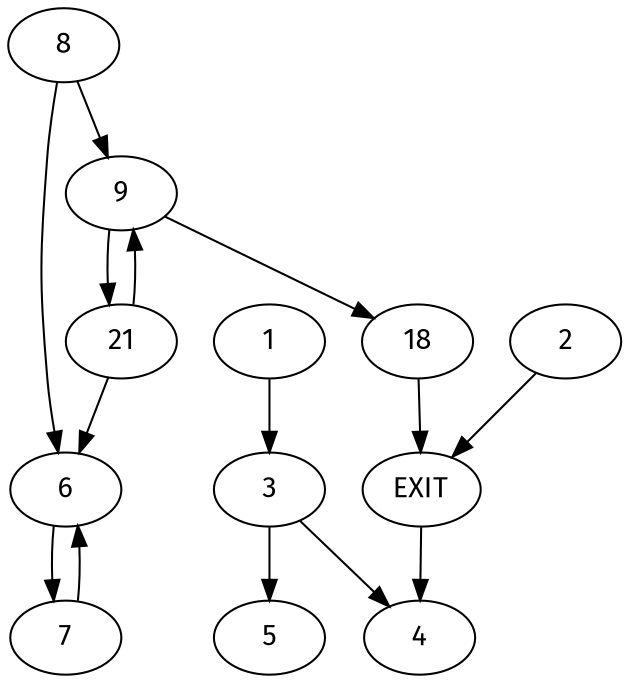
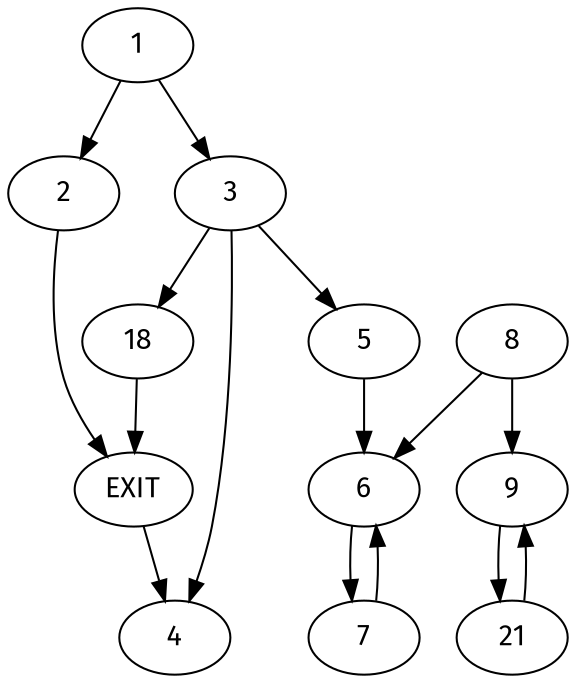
none -> (106, 110)
(260, 263) -> (190, 259)
(97, 405) -> (364, 405)
